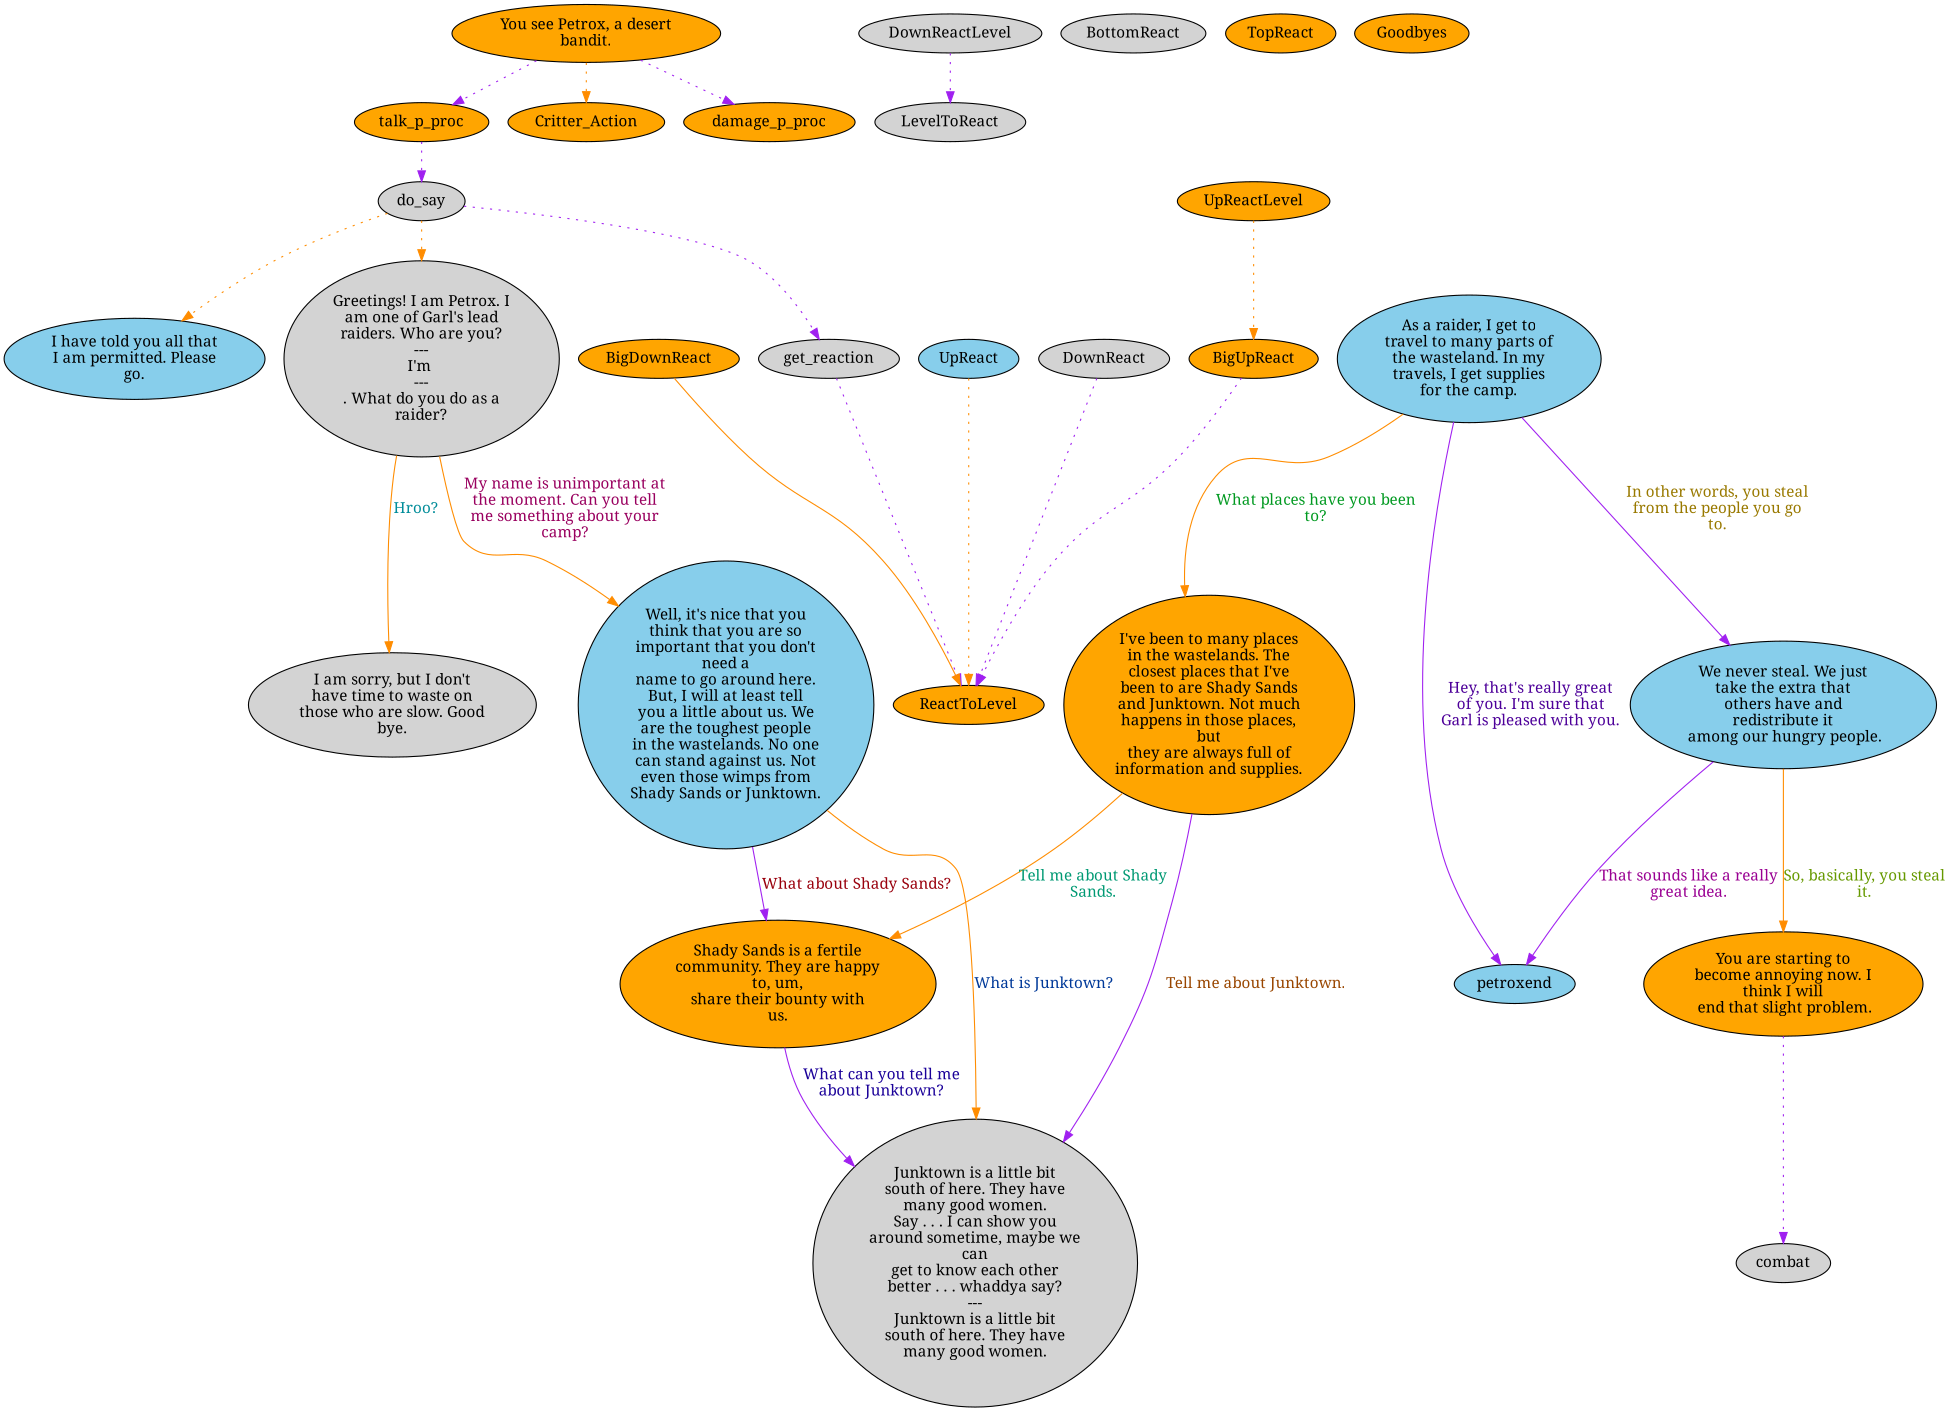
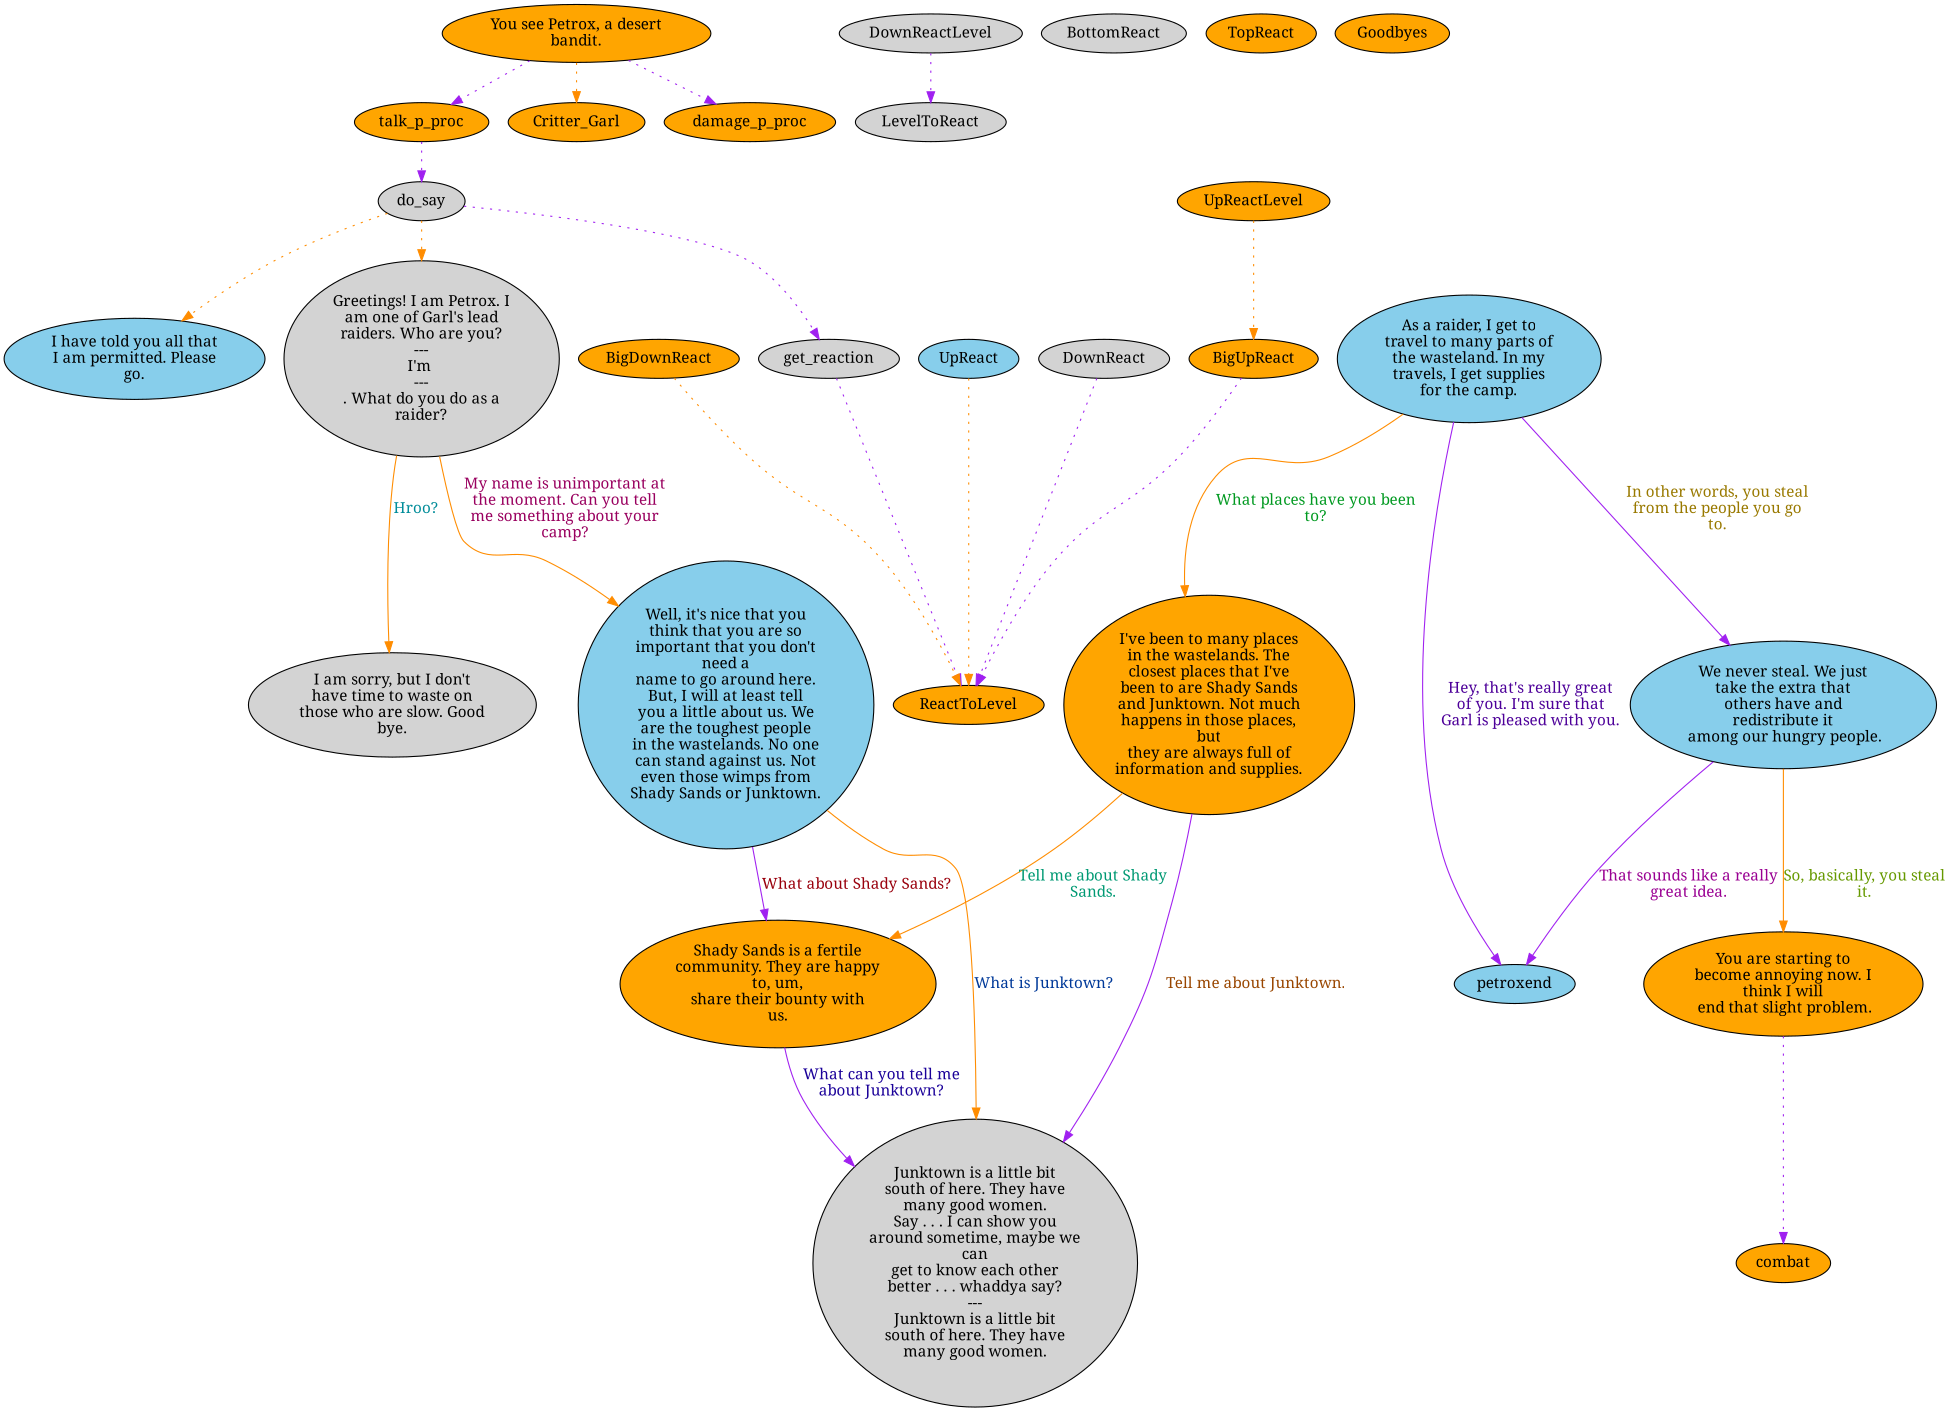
(586, 122) -> (577, 122)
(829, 514) -> (829, 514)
(1783, 1263) -> (1783, 1263)
